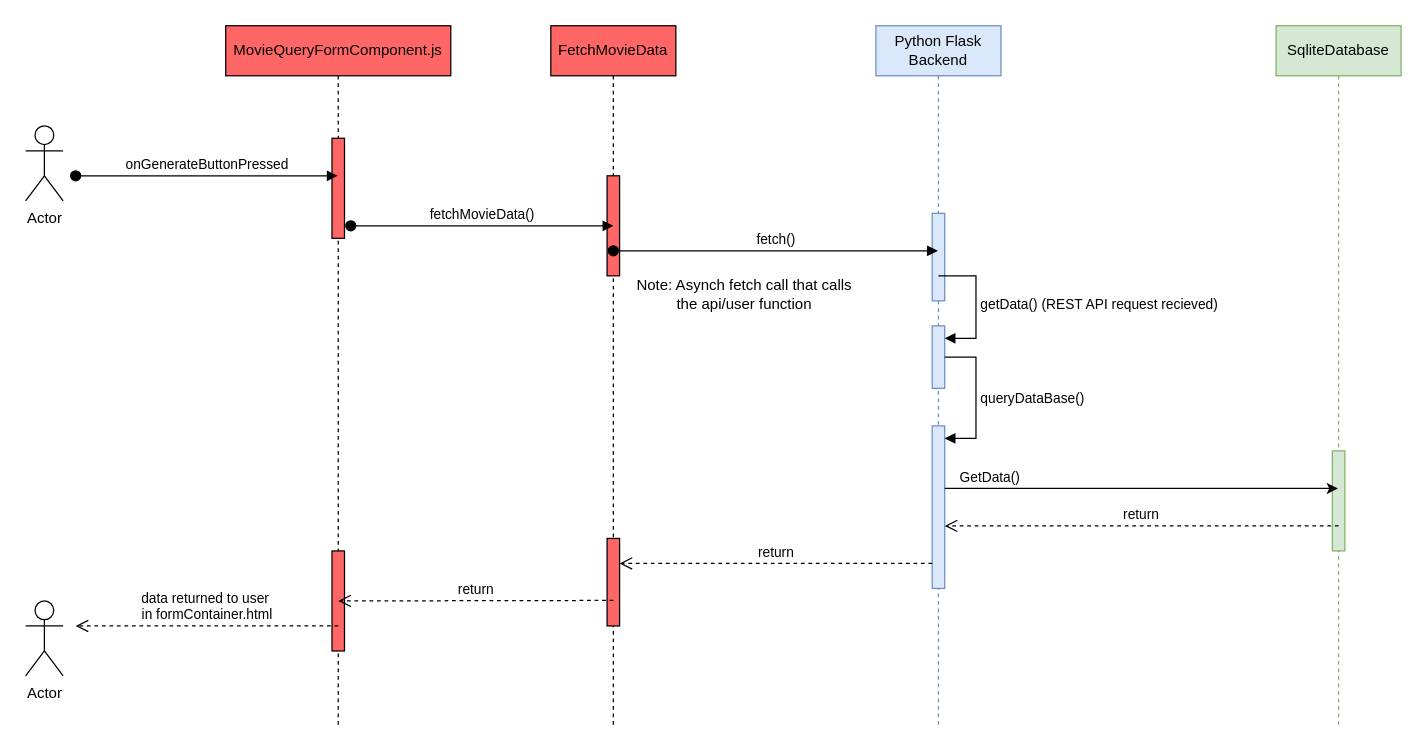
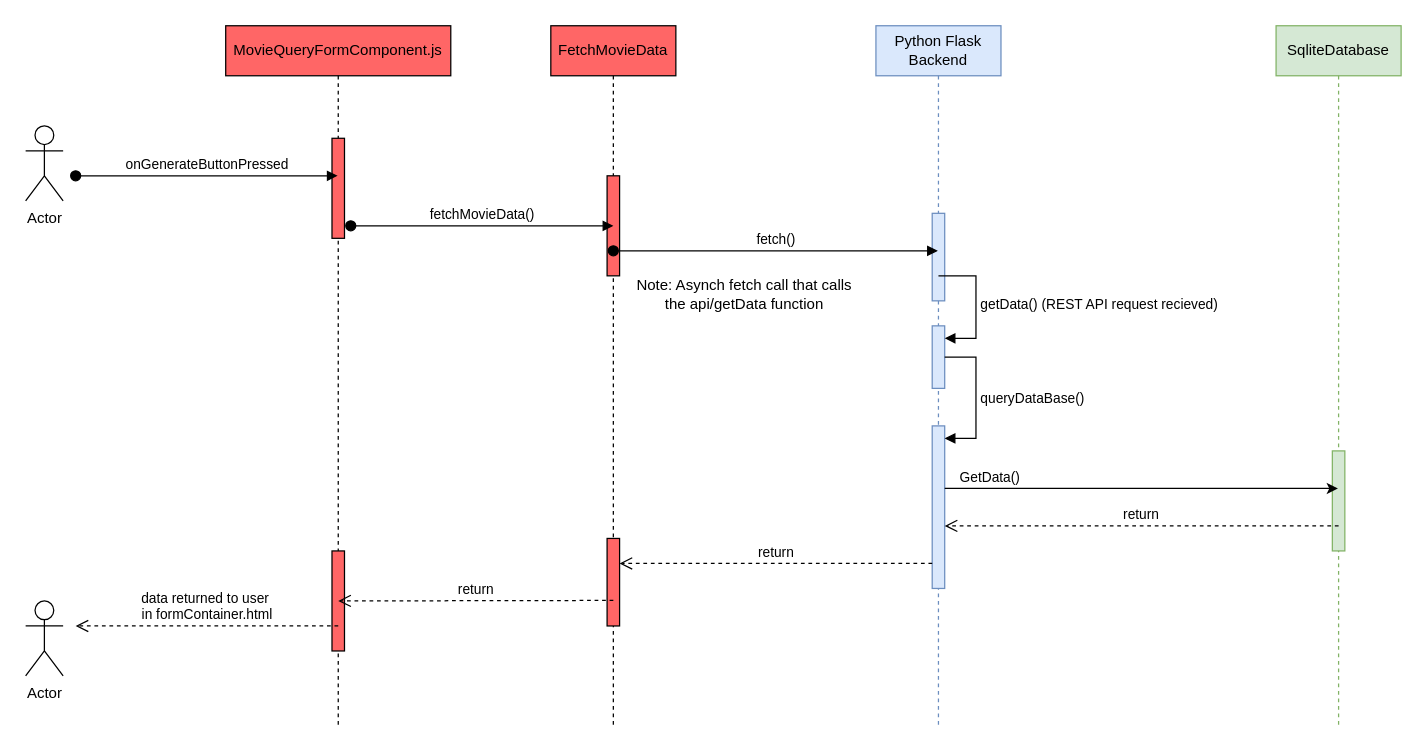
(744, 294) -> (744, 294)
